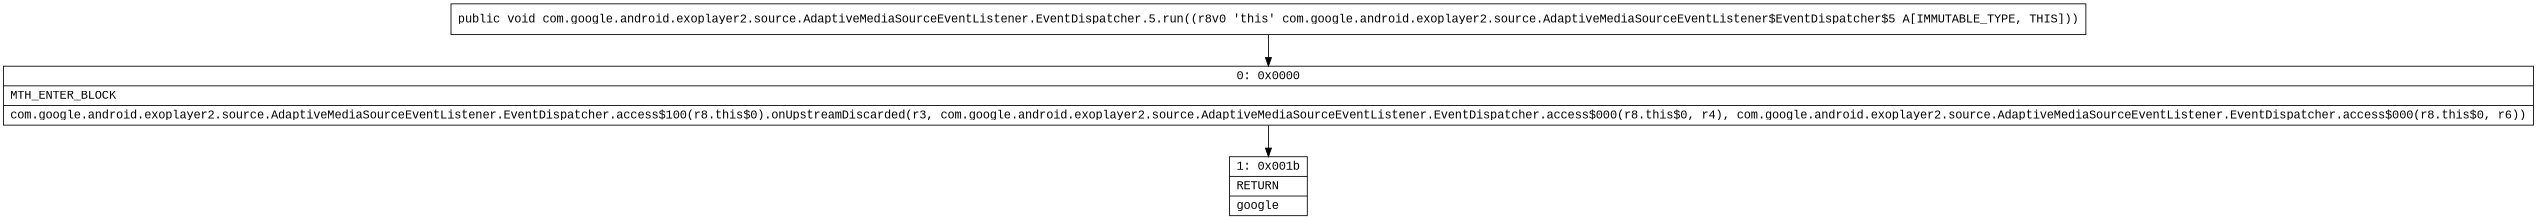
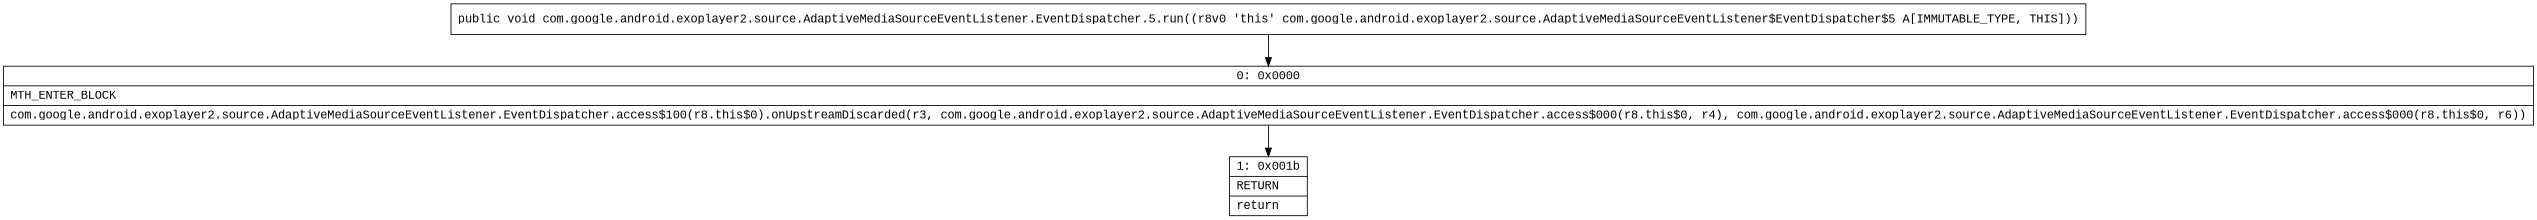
(1258, 205) -> (1258, 205)
